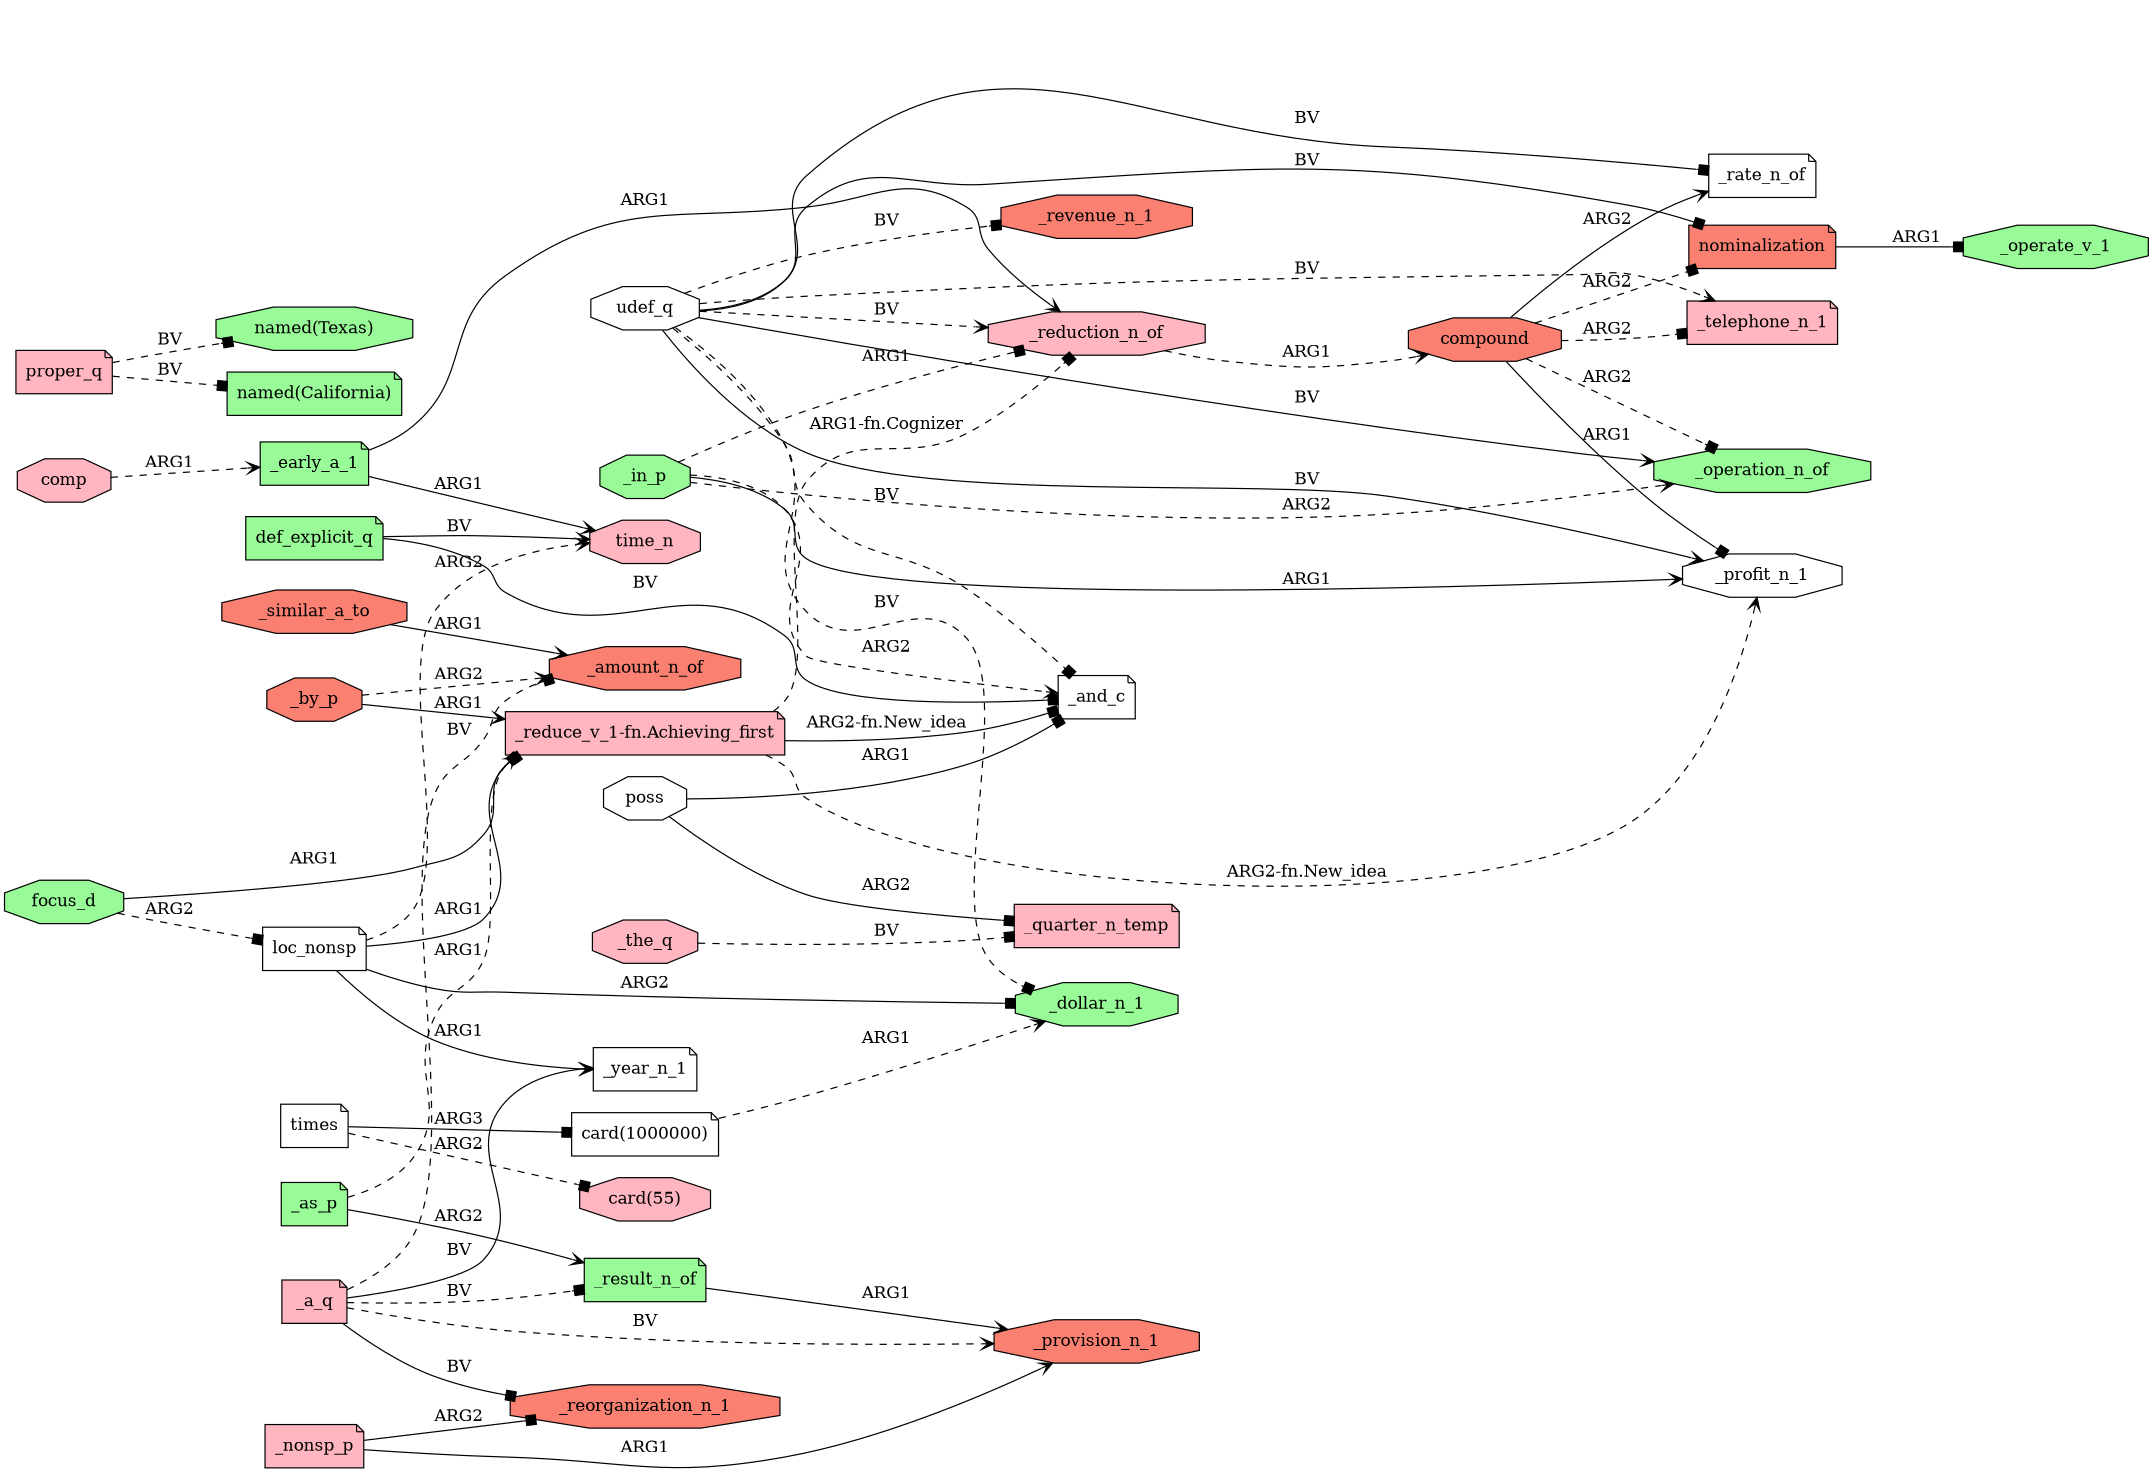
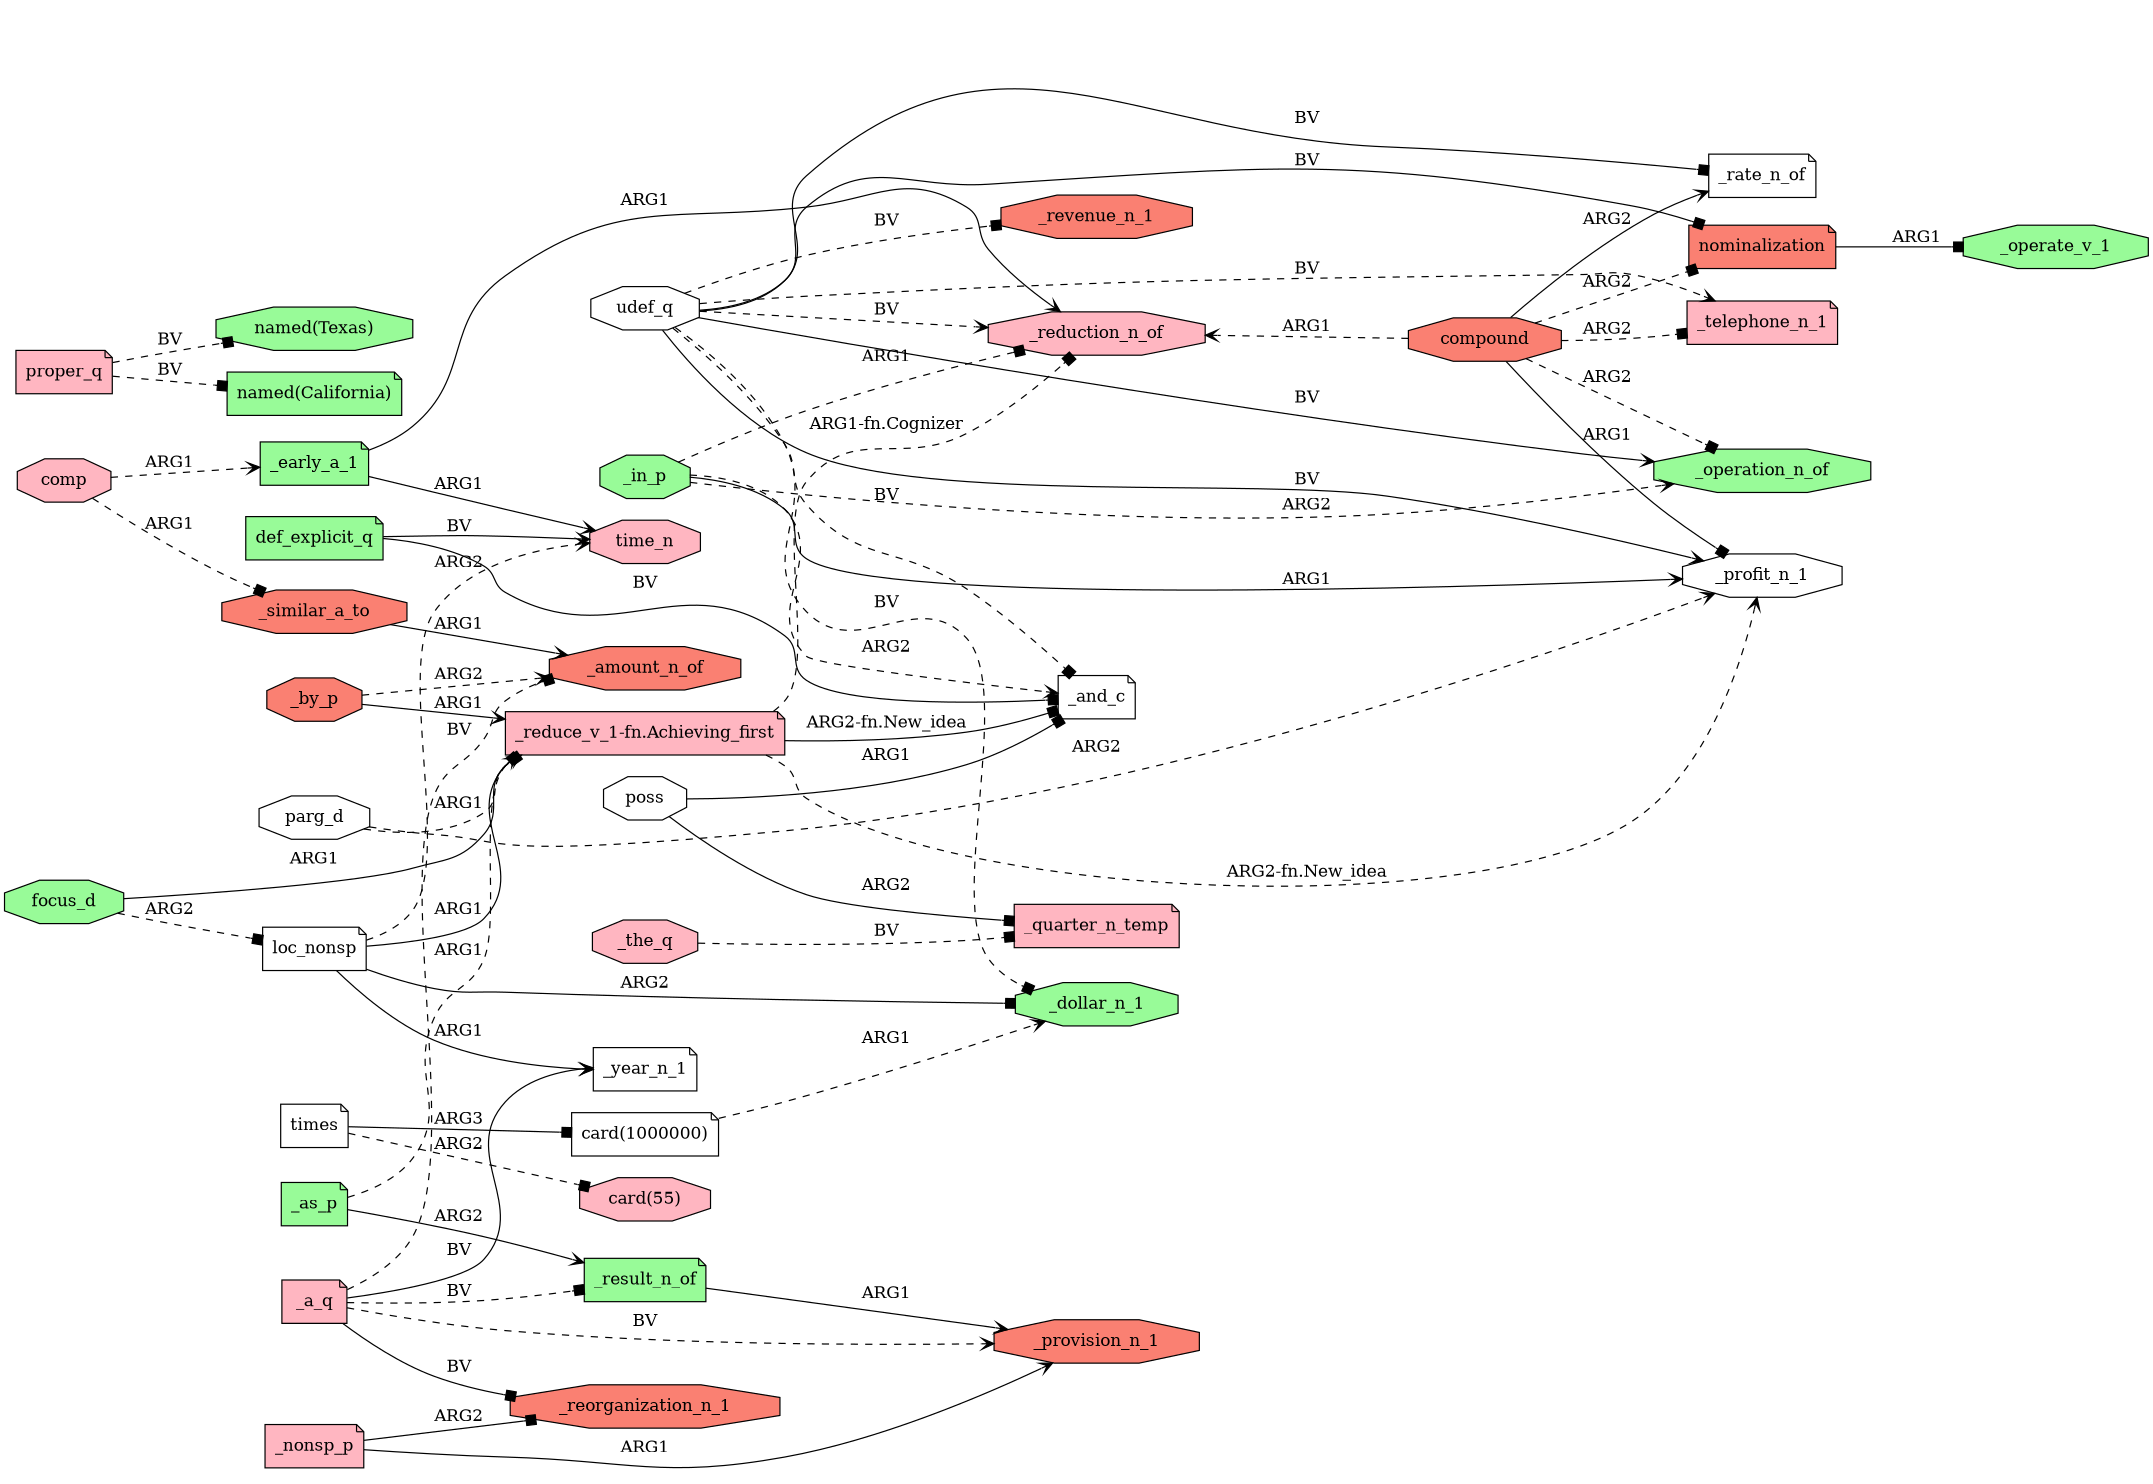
(1290, 367) -> (1313, 337)
none -> (171, 546)
none -> (314, 818)
